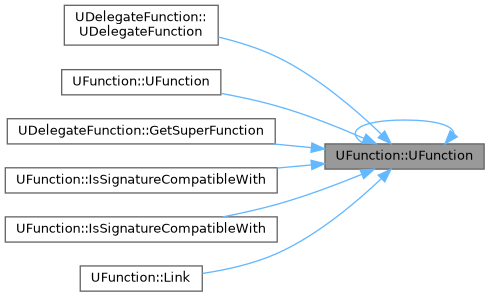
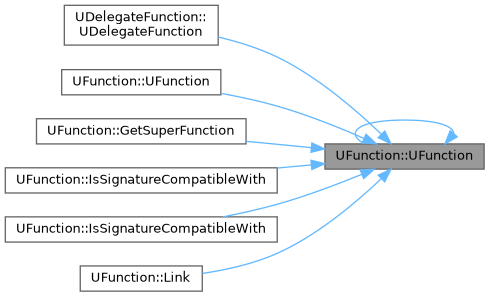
(141, 131) -> (141, 131)
